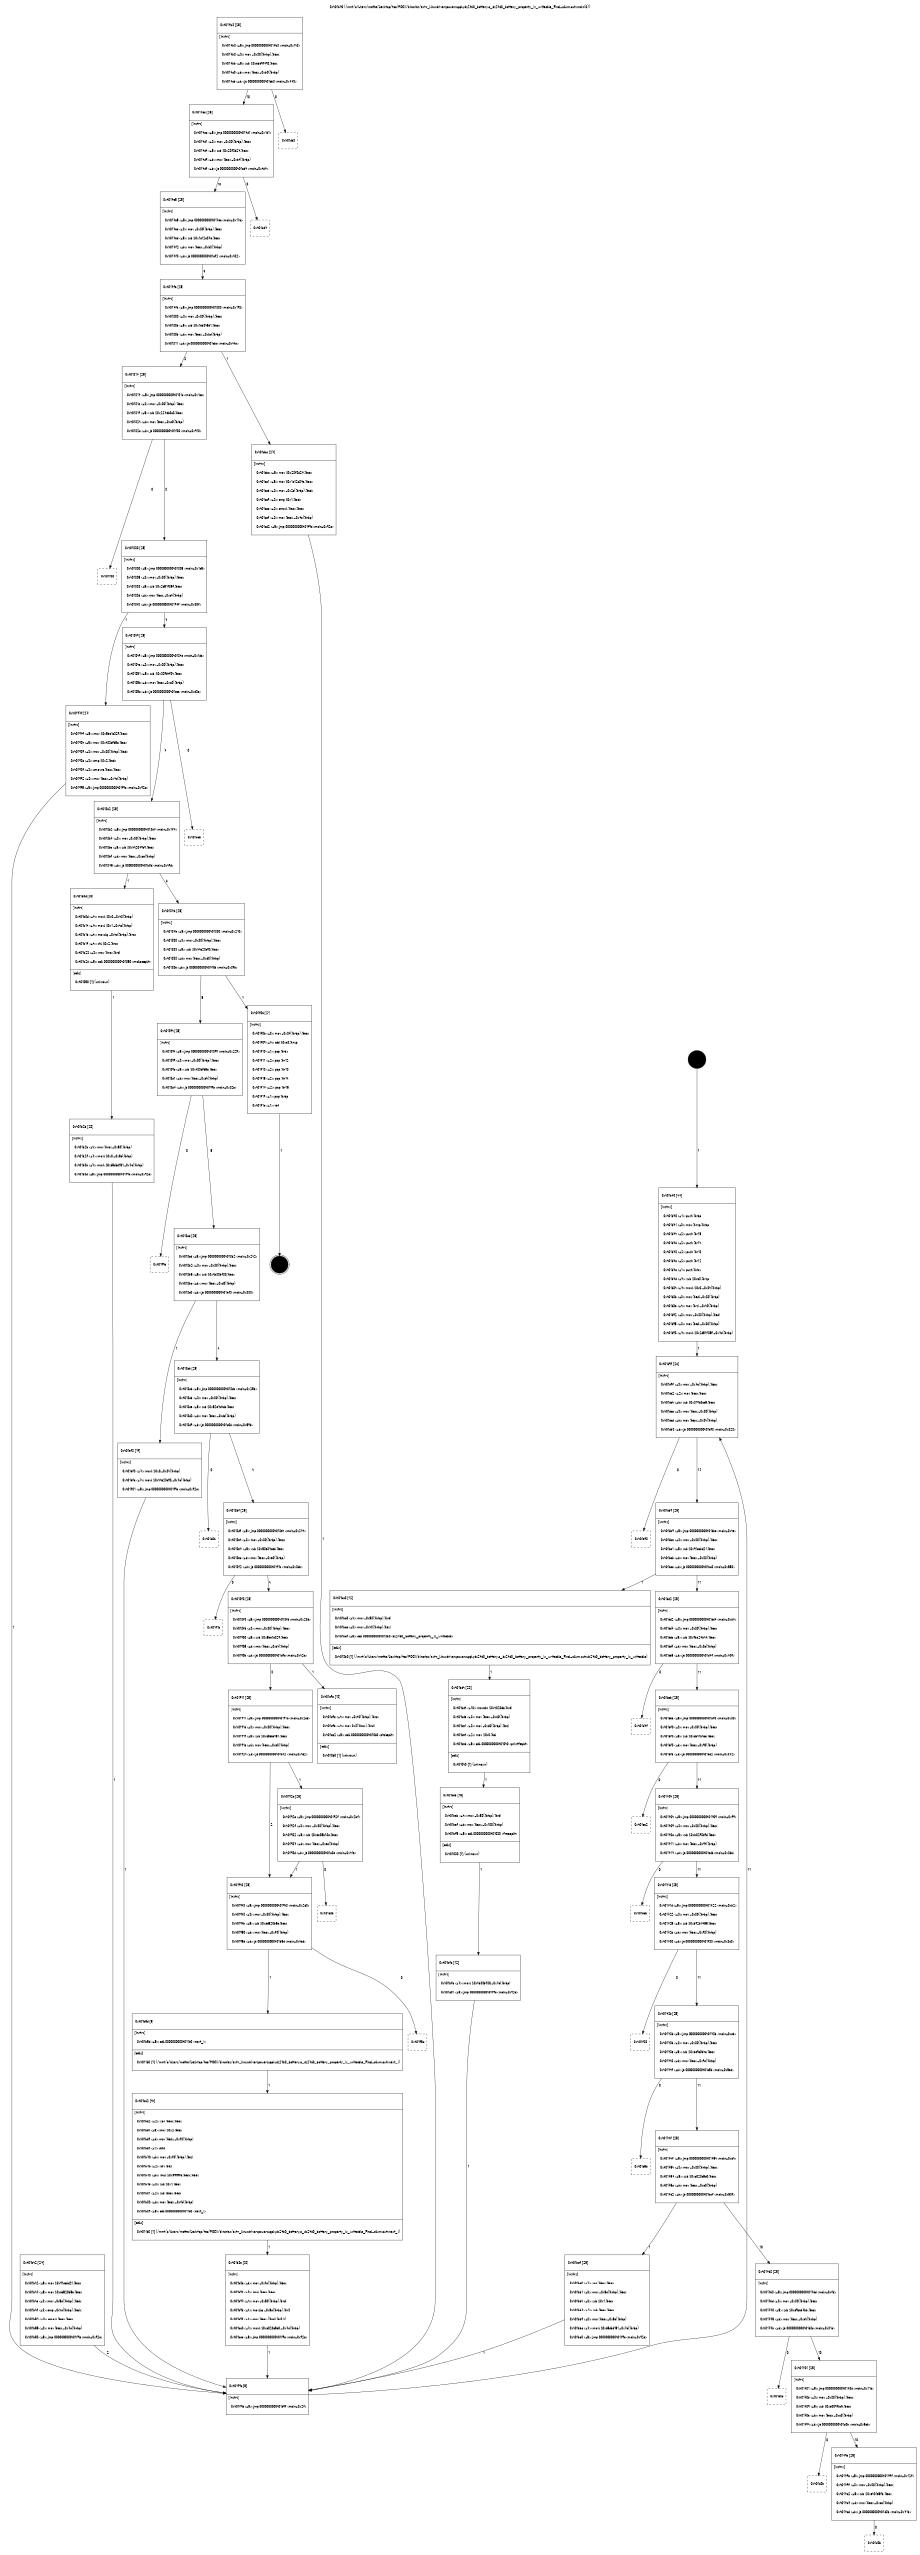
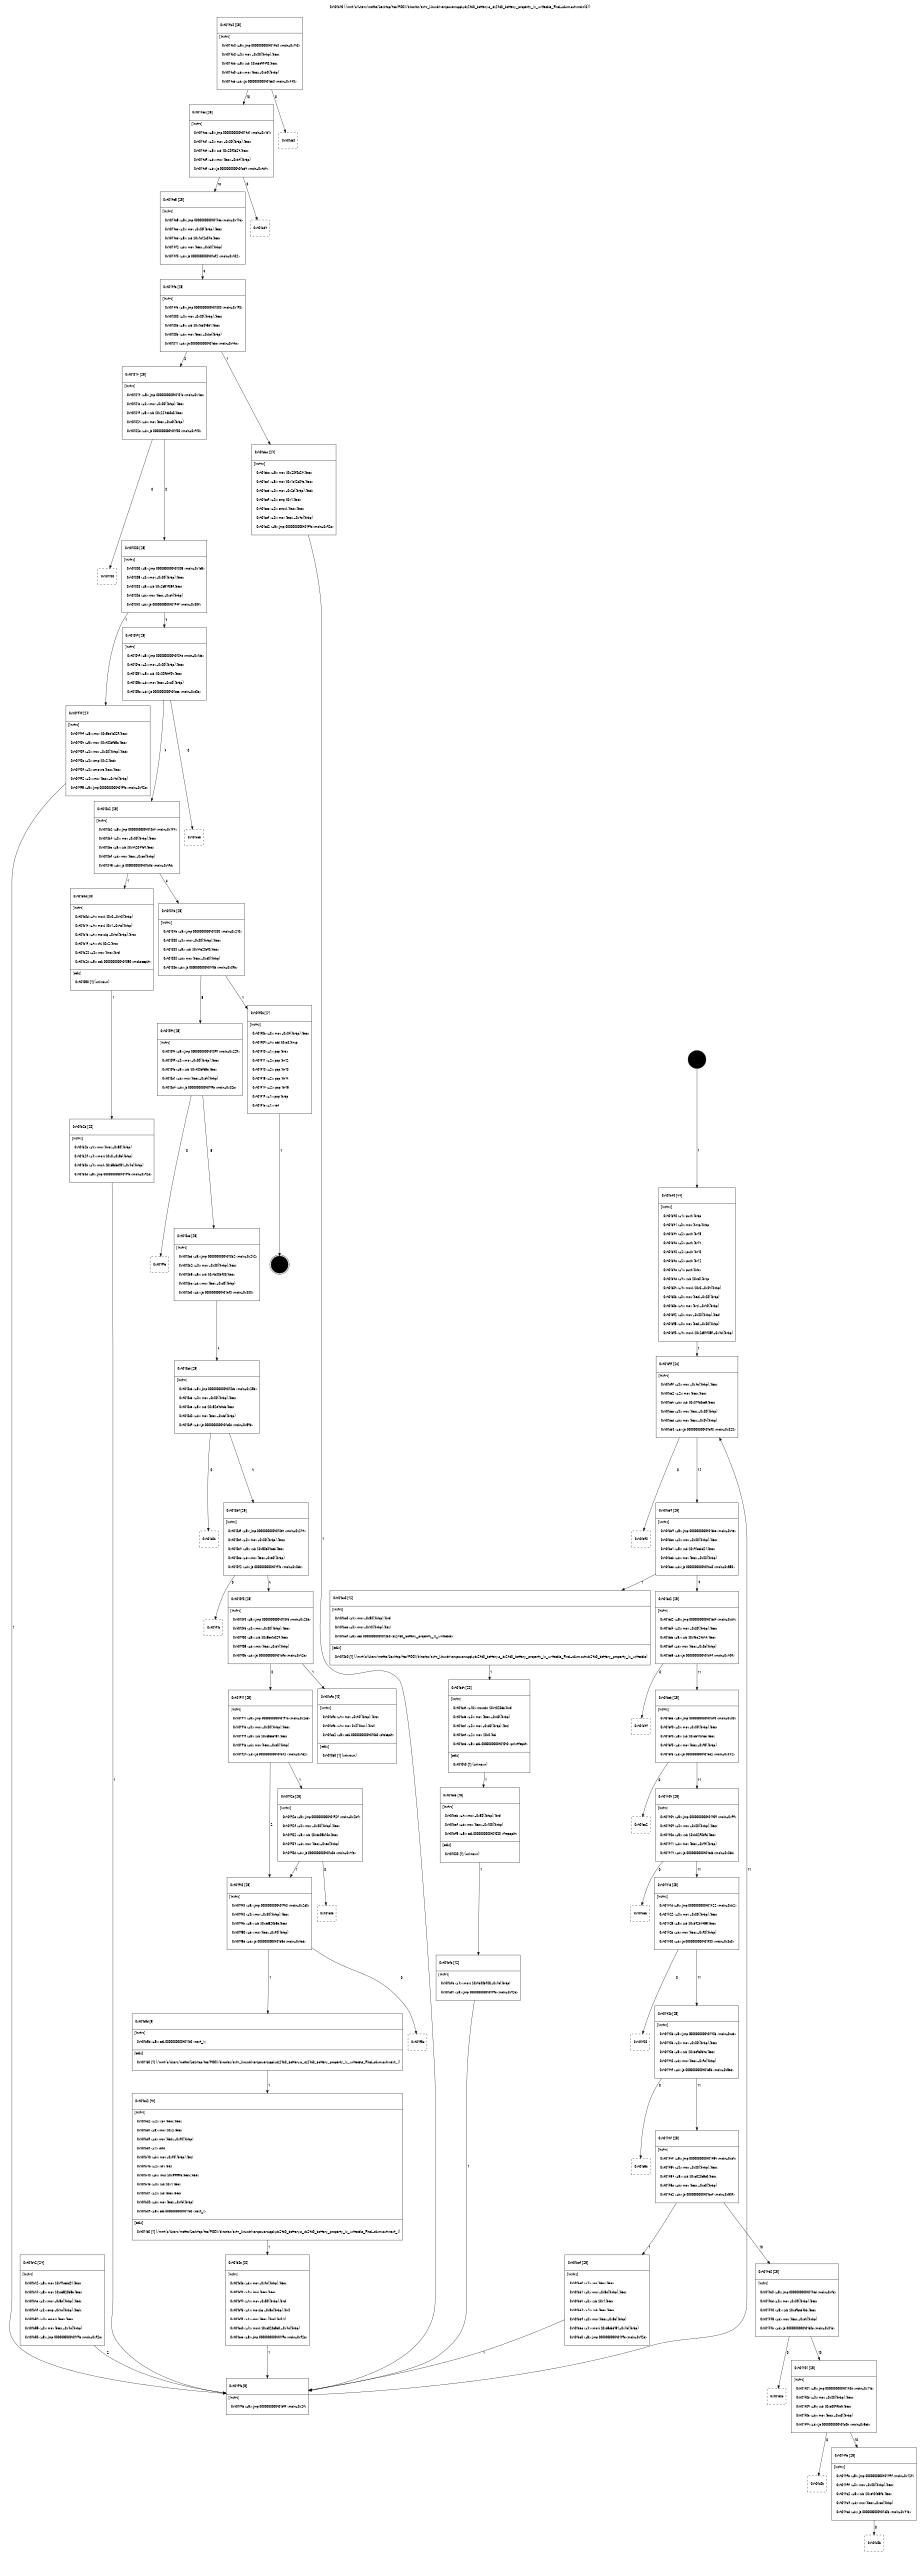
(160, 1470) -> none
(699, 1583) -> (699, 1583)
